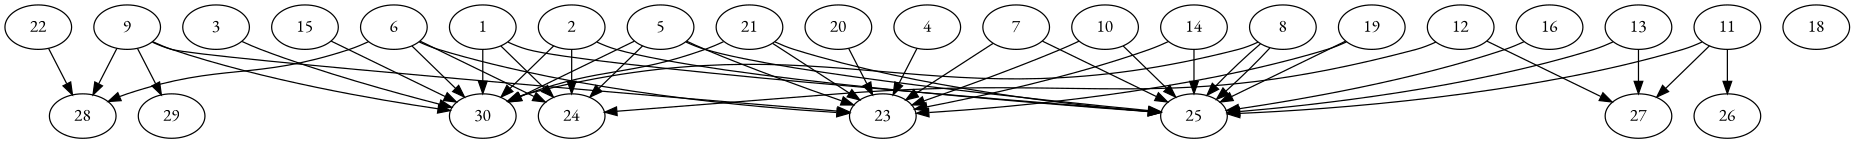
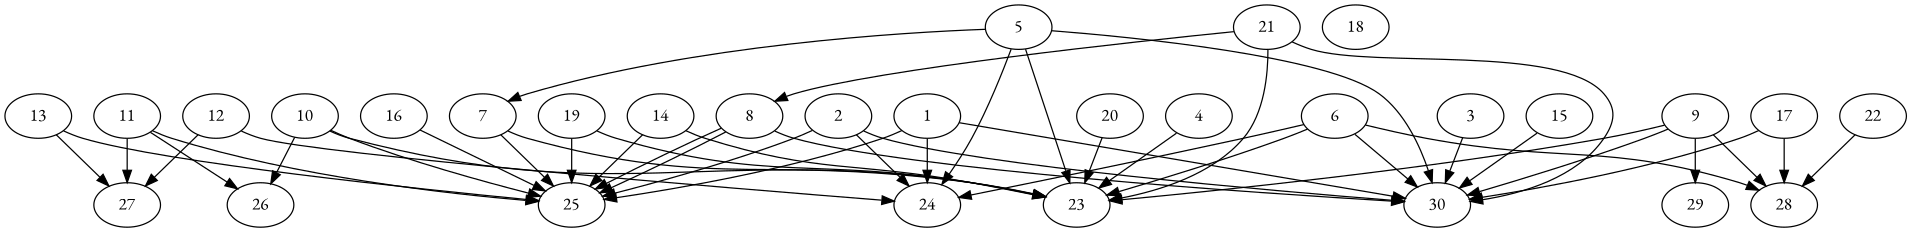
(881, 80) -> (750, 49)
(959, 87) -> (998, 59)
none -> (1784, 116)
none -> (286, 155)
